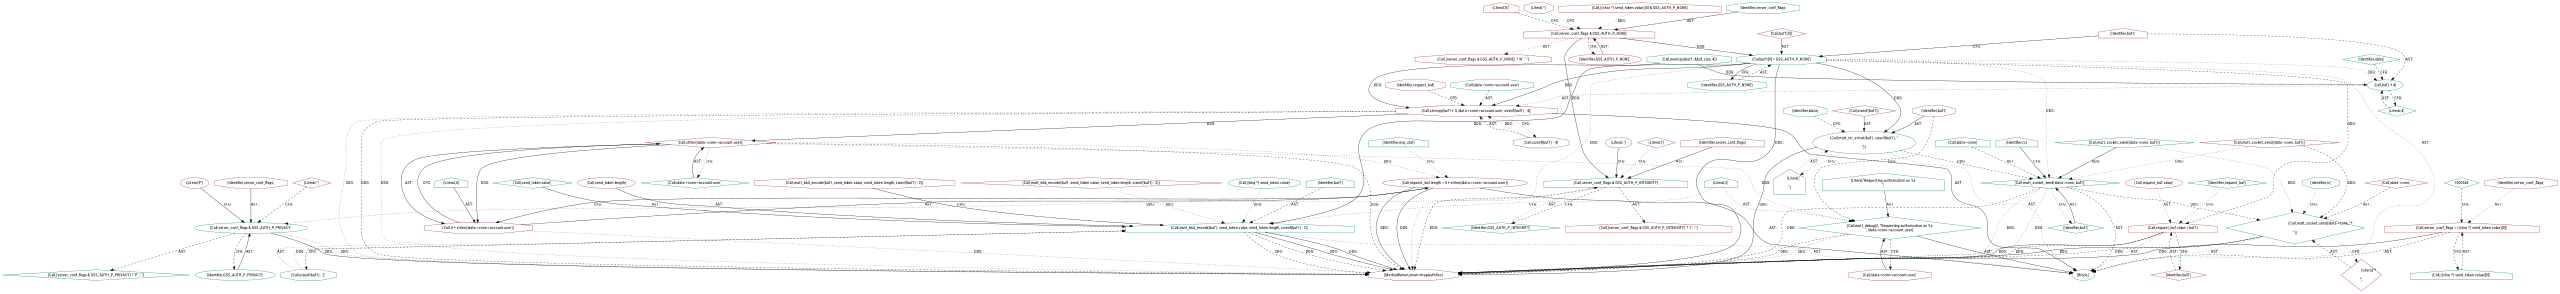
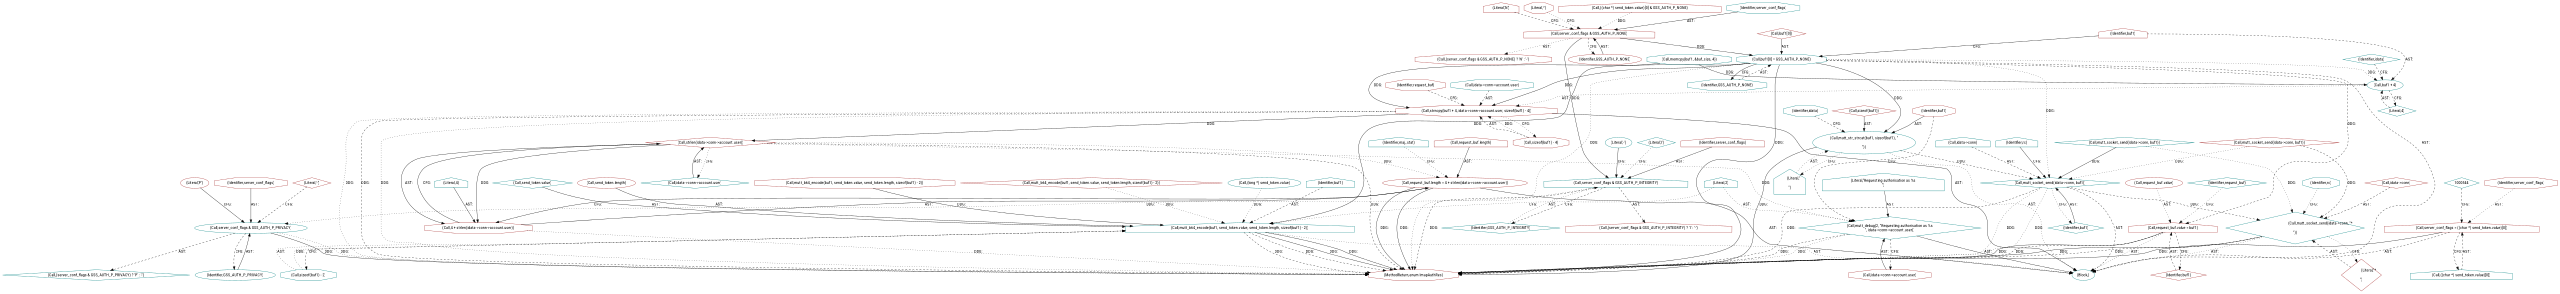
(2345, 80) -> (2345, 80)
none -> (1471, 143)
(1656, 143) -> (1656, 143)
